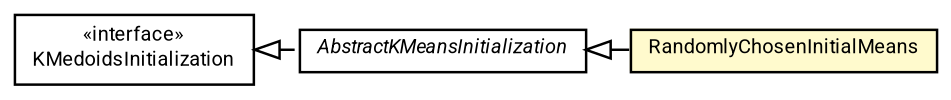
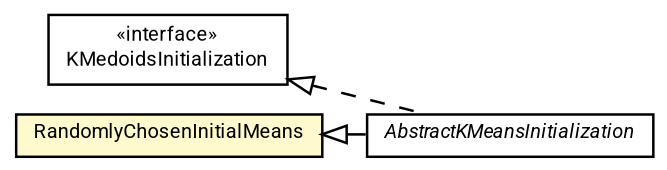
(620, 50) -> (356, 134)
